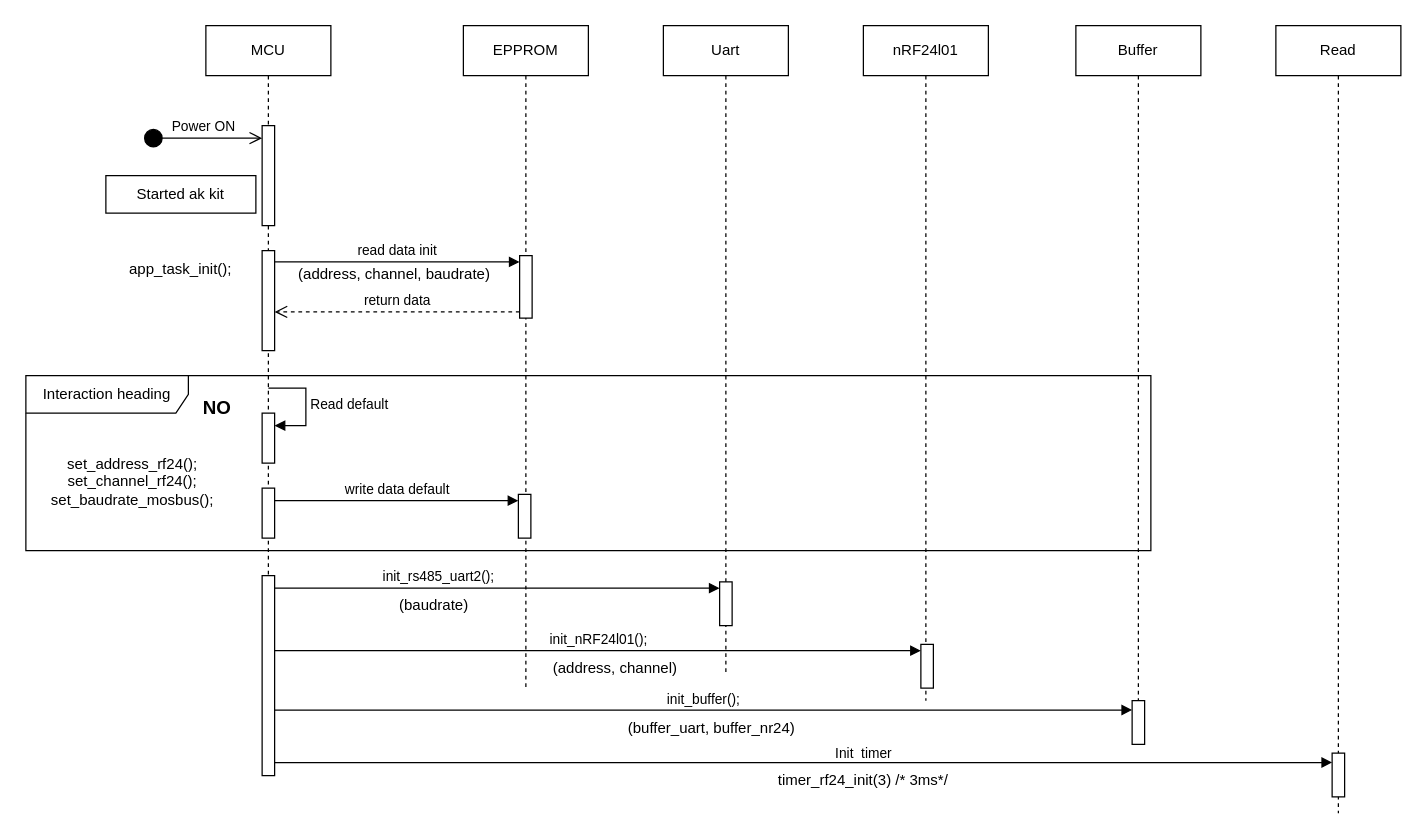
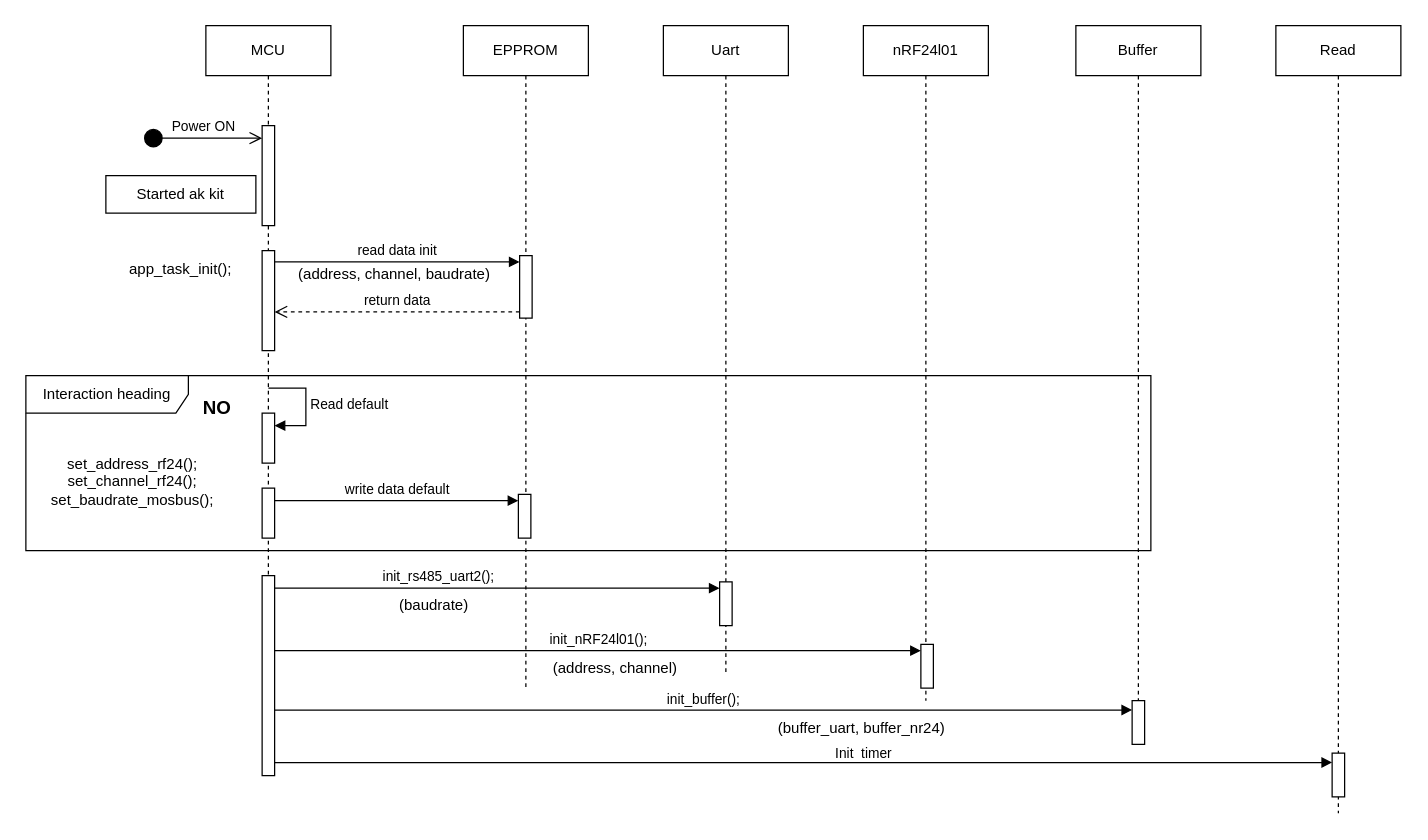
(713, 723) -> (863, 723)
(882, 775) -> none
